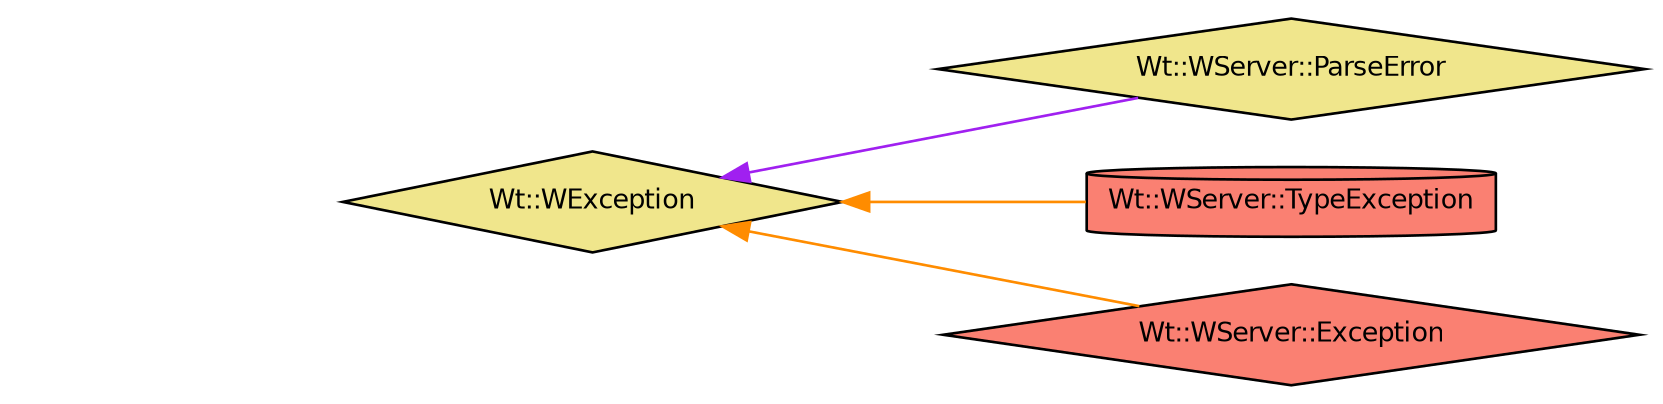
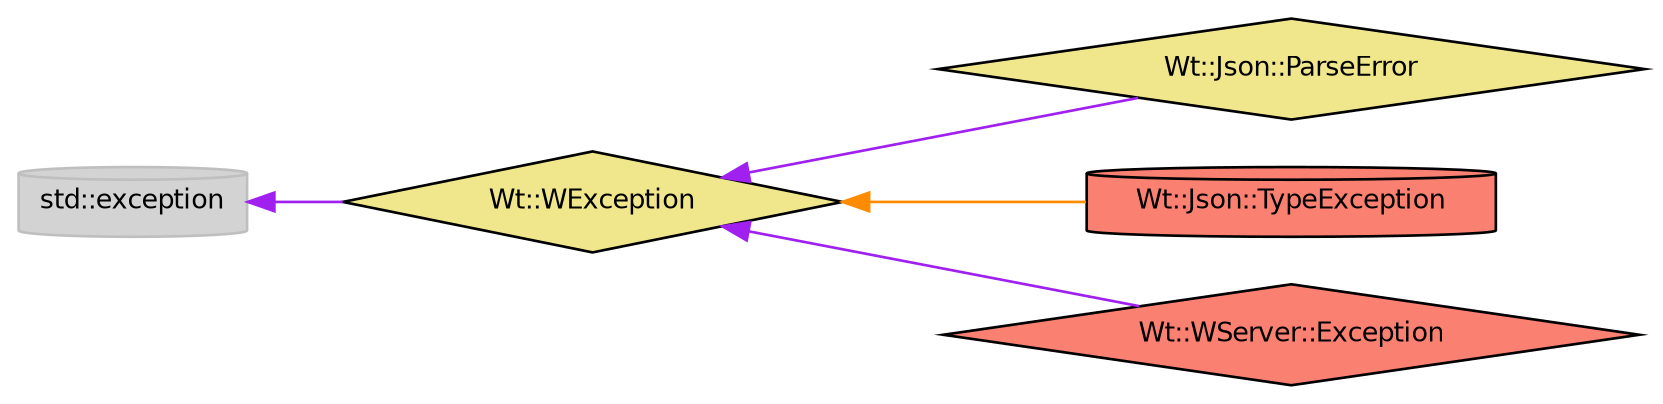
(1291, 69) -> (1291, 69)
none -> (133, 202)
(1291, 202) -> (1291, 202)
(944, 269) -> (944, 269)
